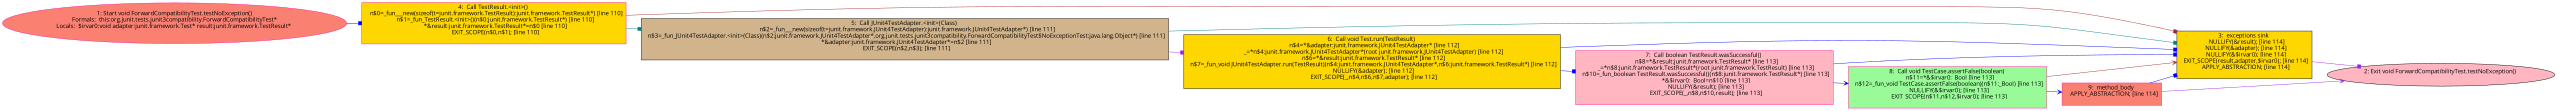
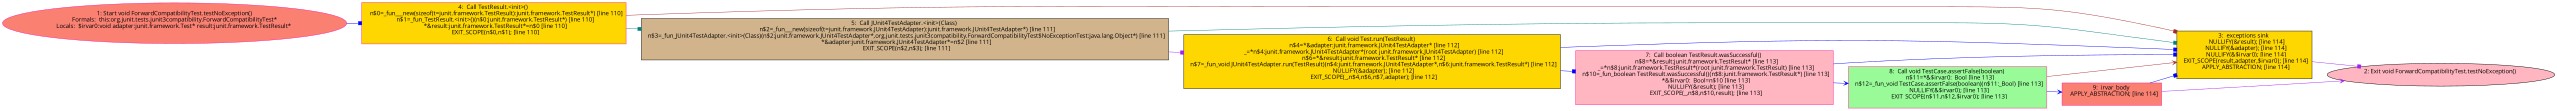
(2112, 94) -> (2112, 94)
